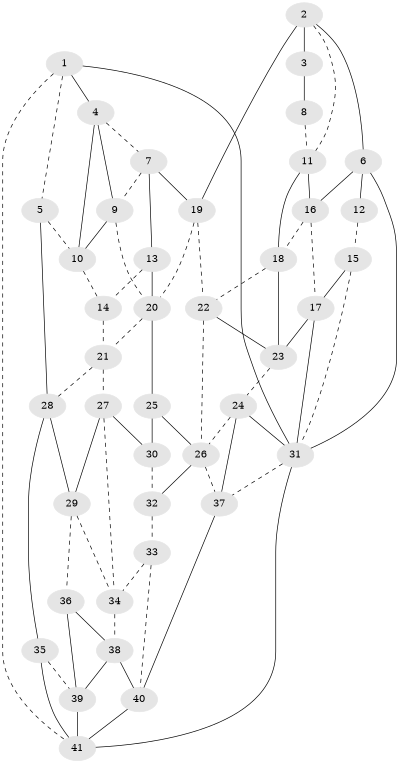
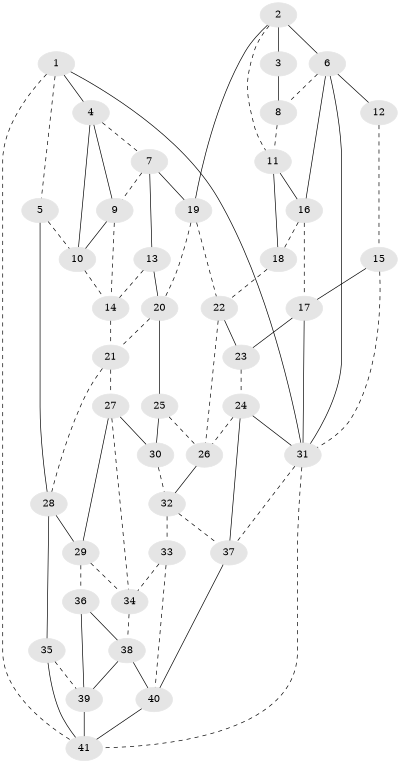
none -> (303, 88)
(124, 262) -> (113, 259)
(278, 308) -> none
(177, 431) -> (182, 431)
(210, 479) -> (198, 528)
(272, 669) -> (292, 678)
